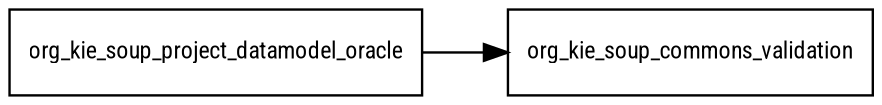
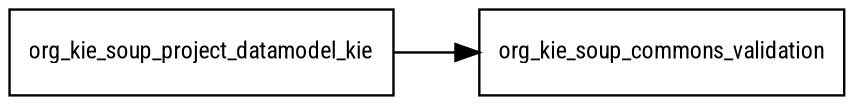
(216, 52) -> (202, 52)
